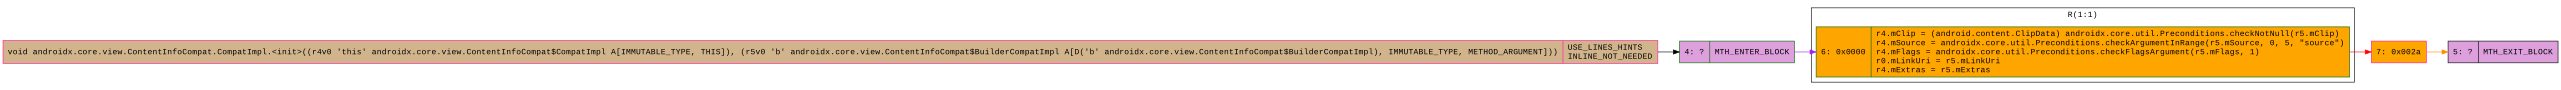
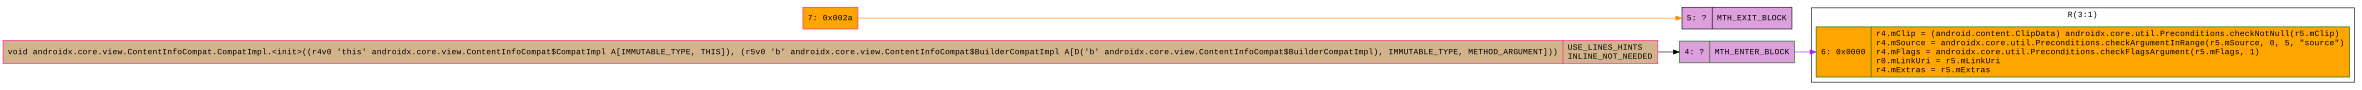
(2083, 15) -> (2083, 15)
(2358, 52) -> none
